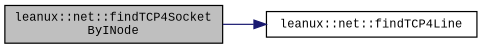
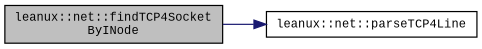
(372, 24) -> (372, 24)
